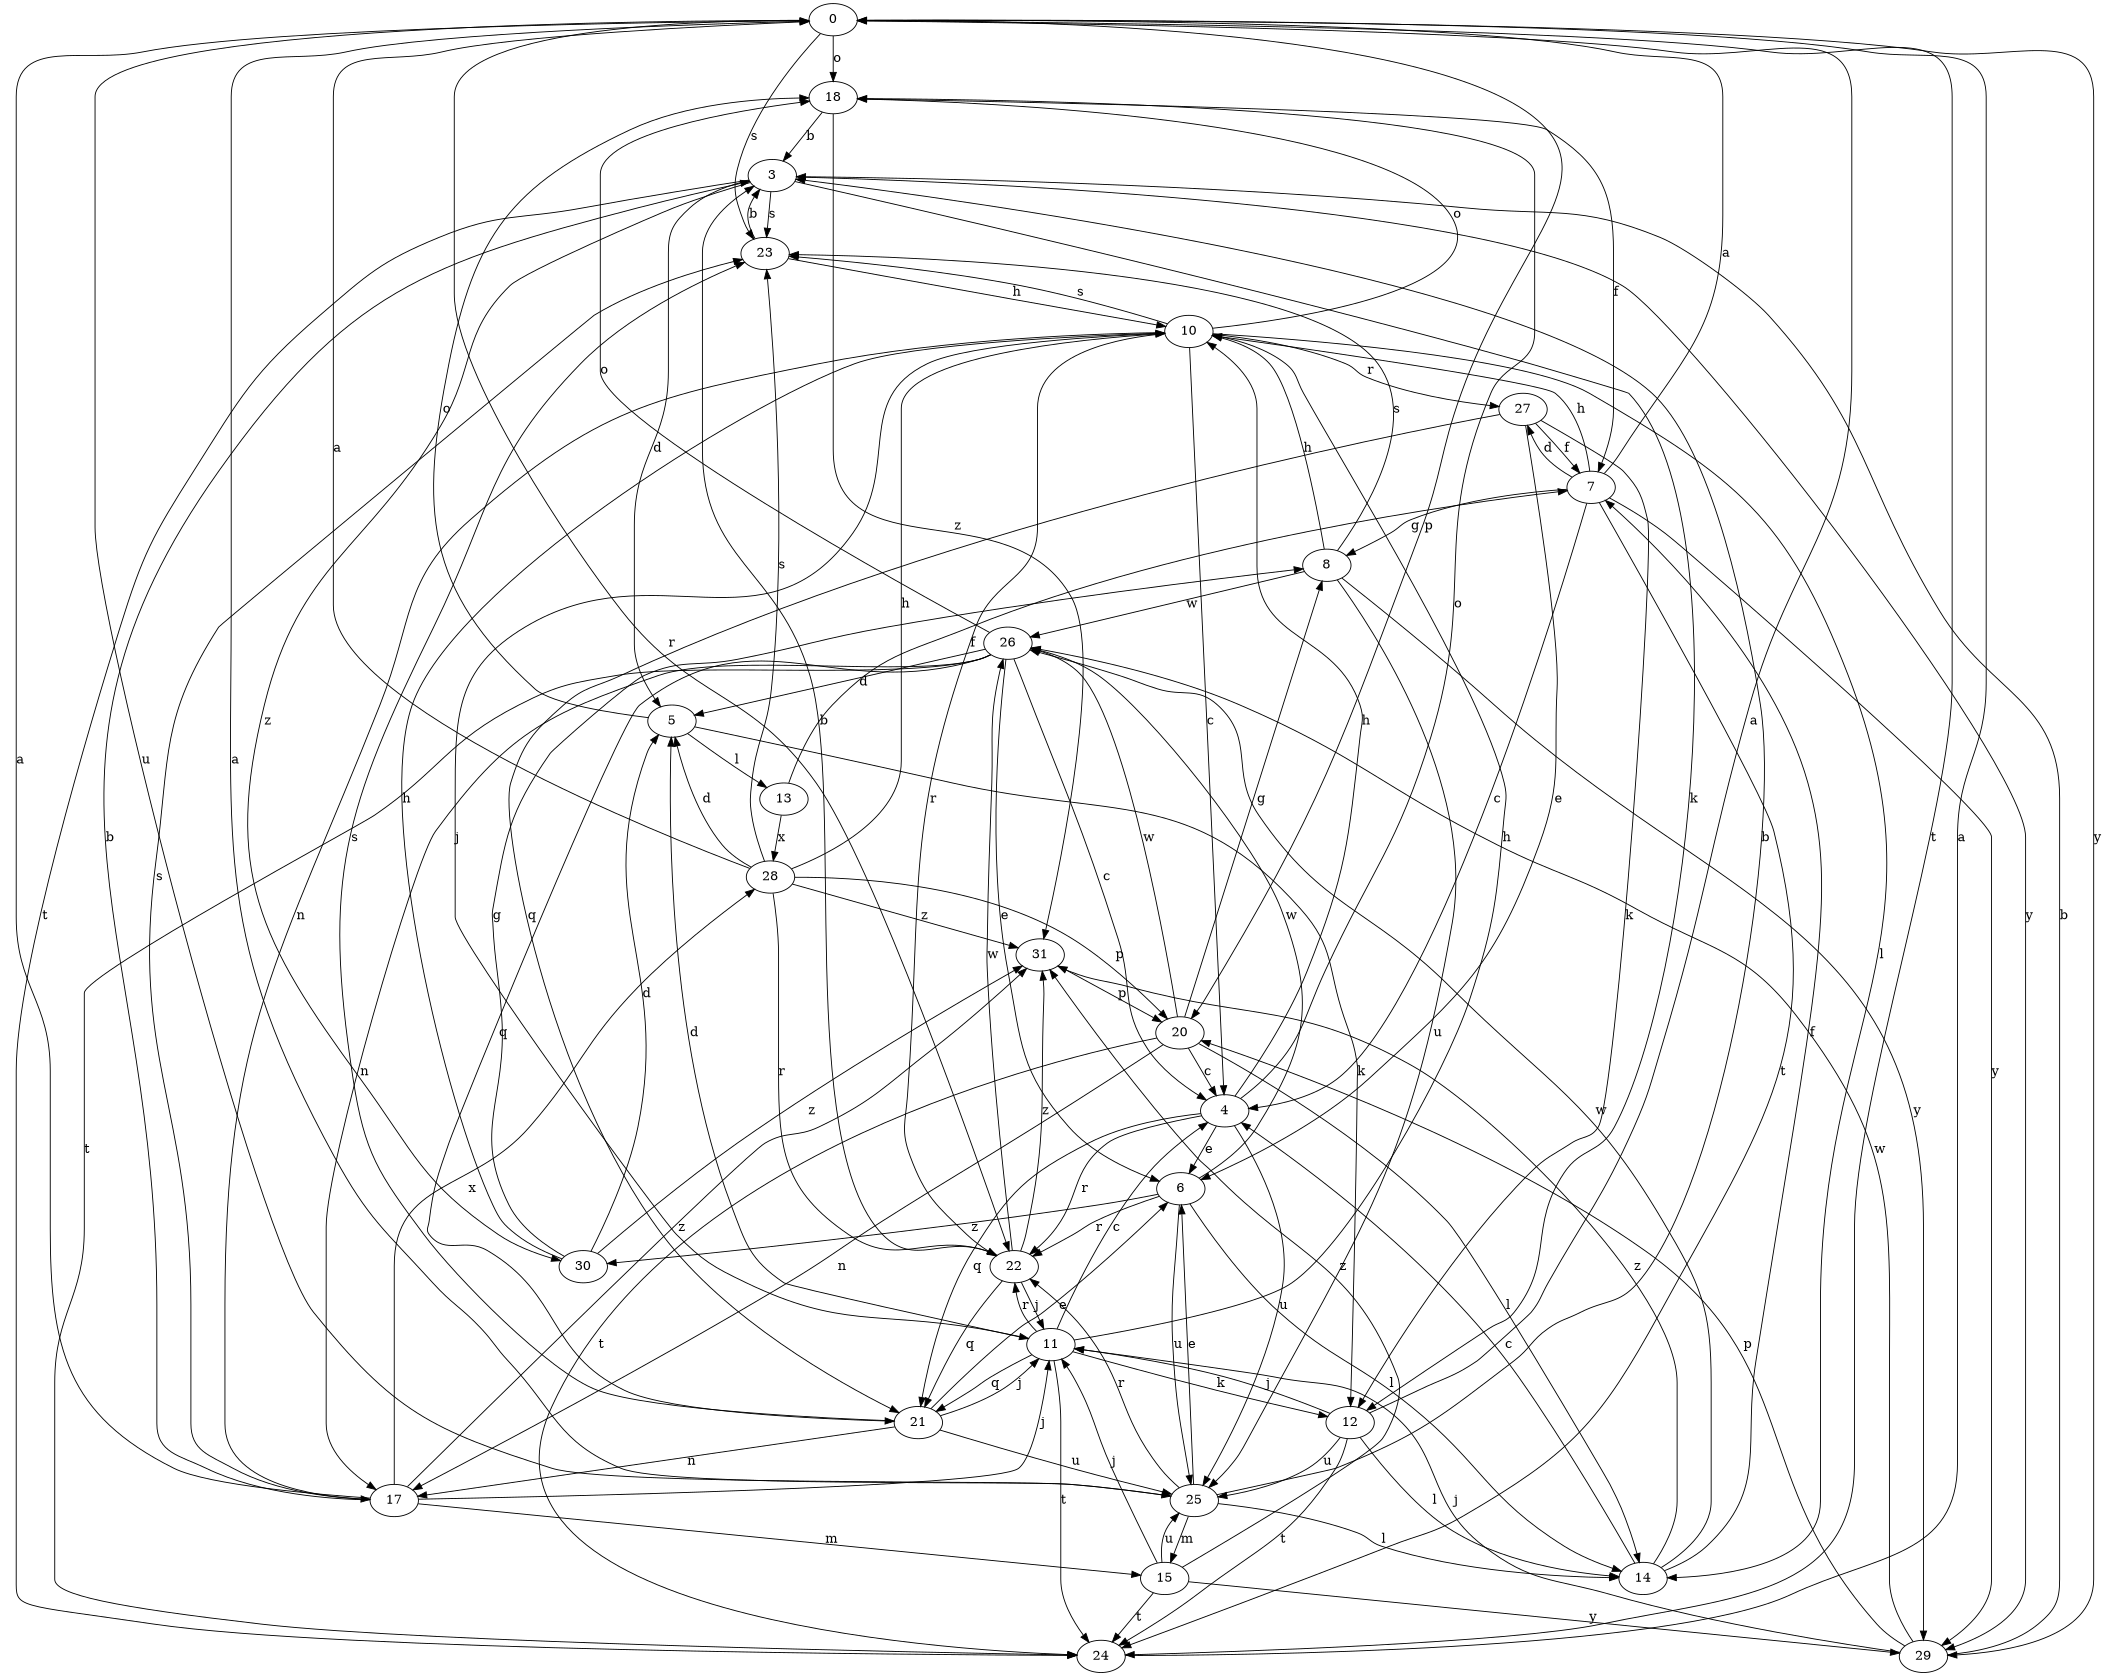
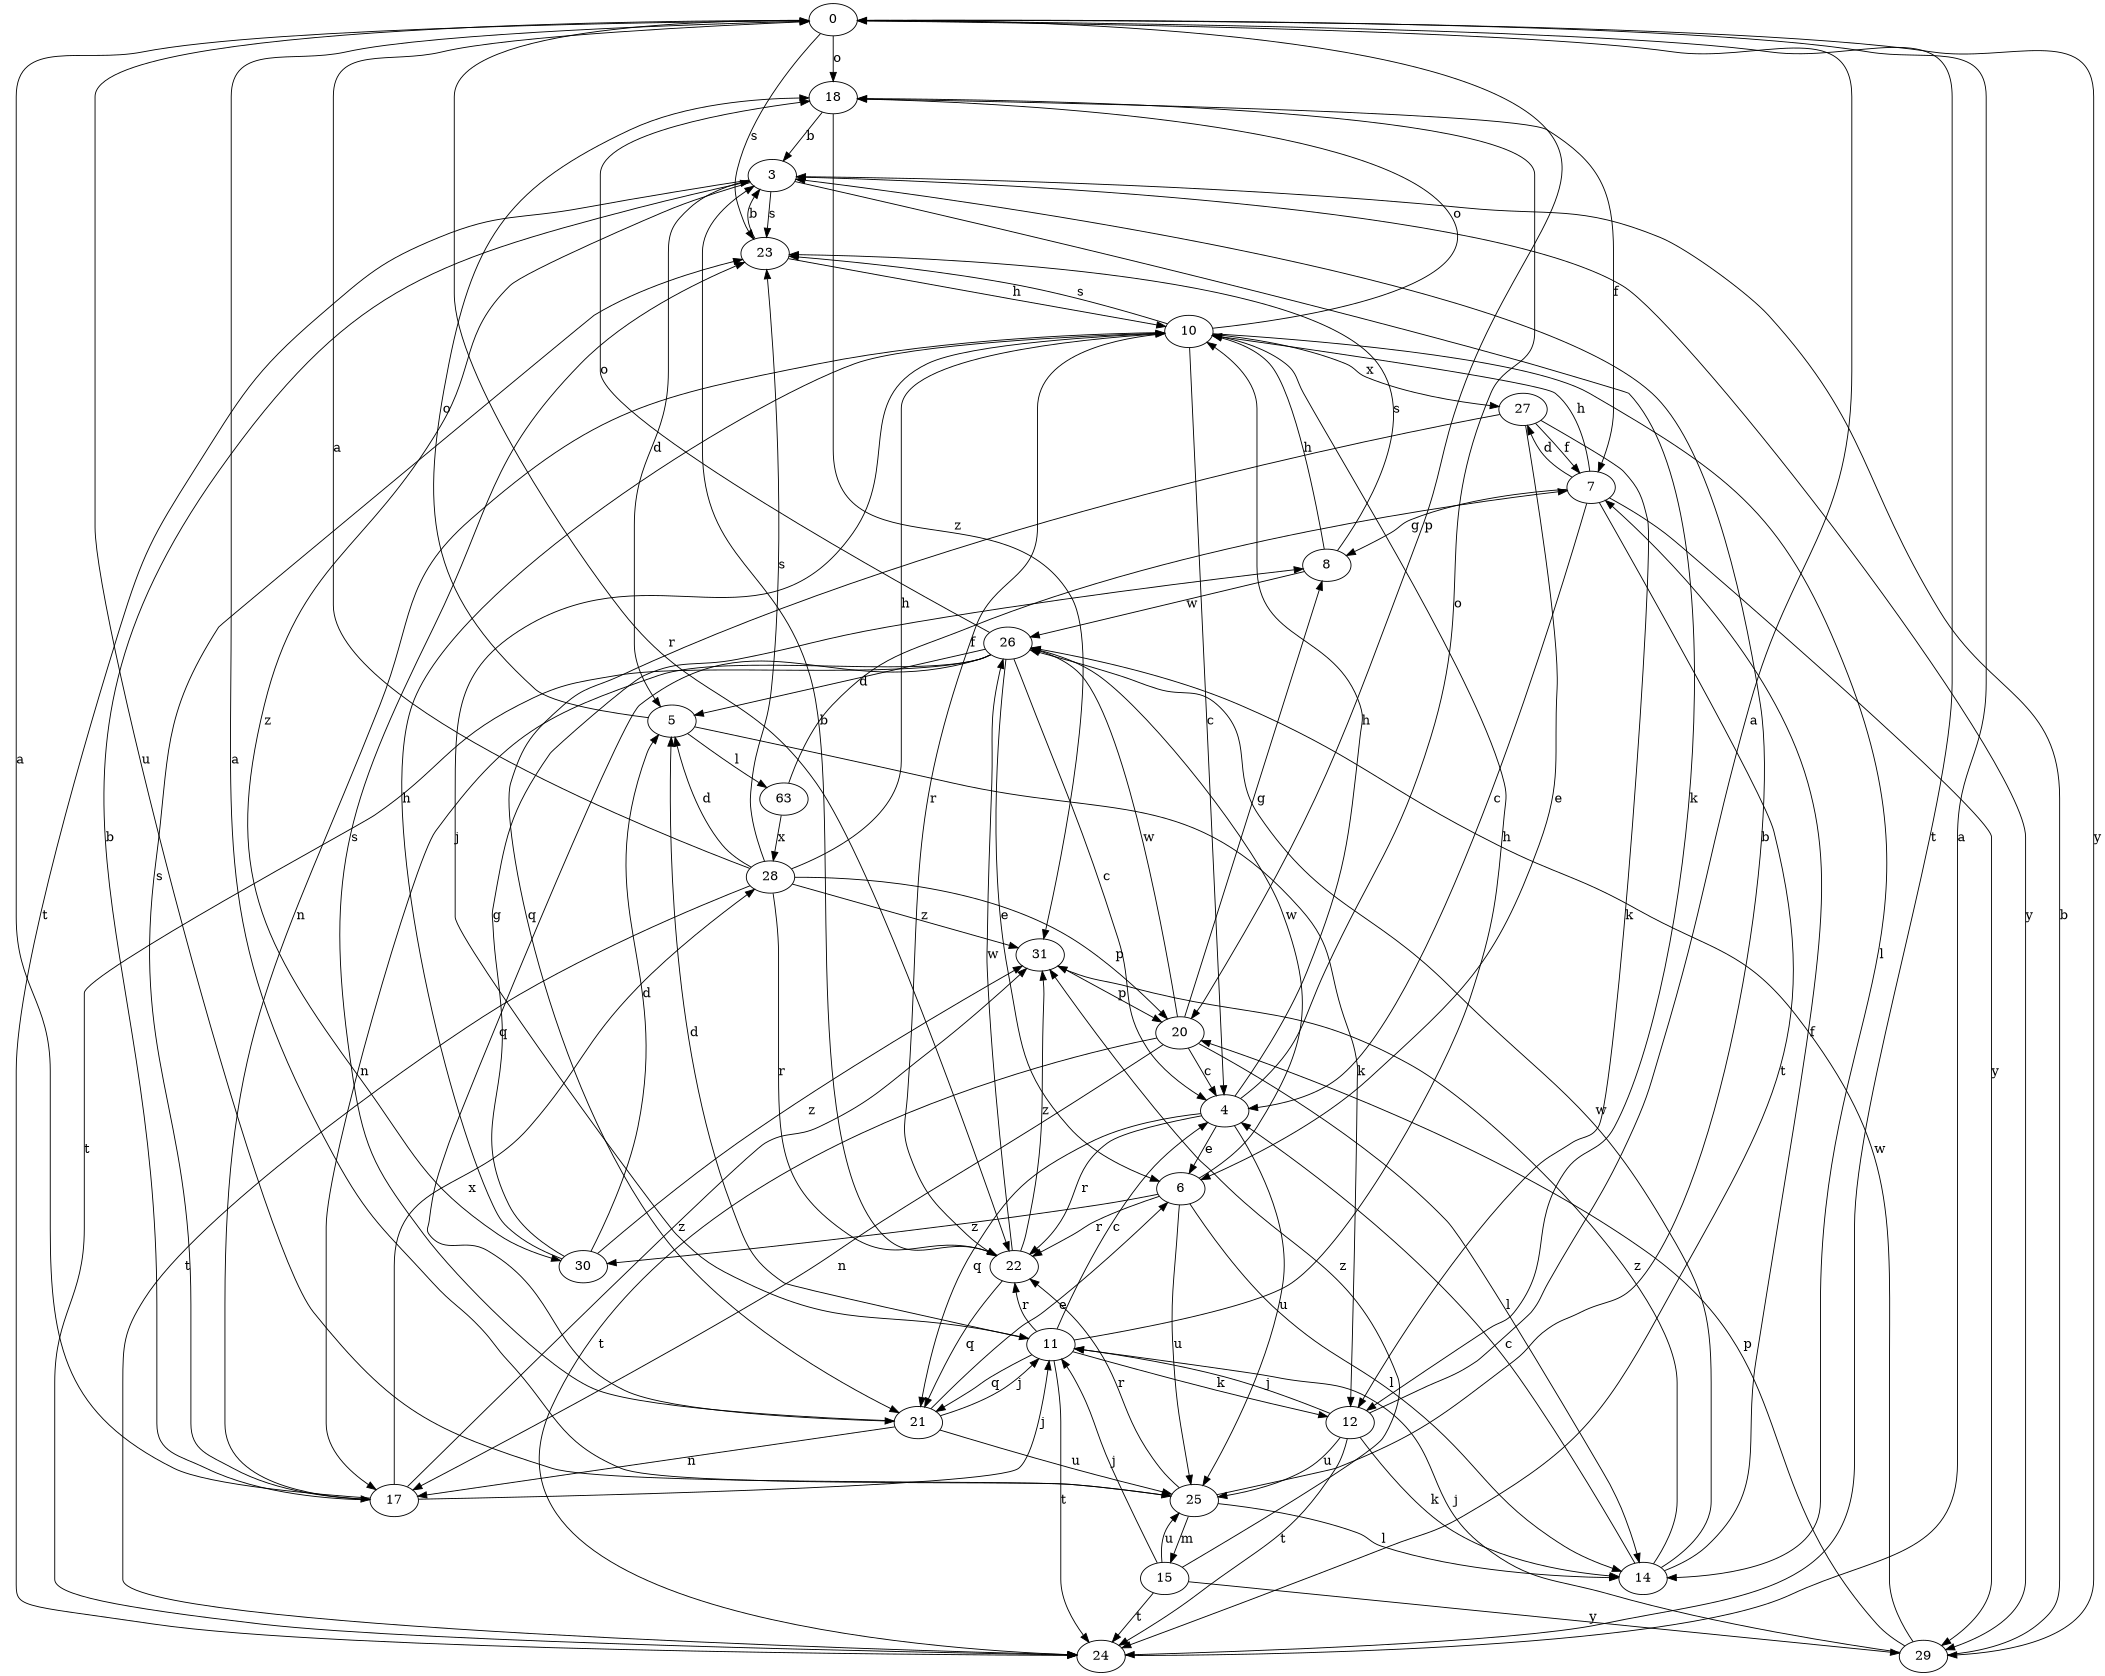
(1607, 51) -> none
(1370, 370) -> (1370, 370)
(784, 799) -> (784, 799)
(1851, 990) -> none
(1427, 1041) -> none
(1031, 1301) -> none
(1188, 1349) -> none
(1435, 1501) -> (1435, 1501)
(775, 1539) -> none
none -> (123, 1542)
